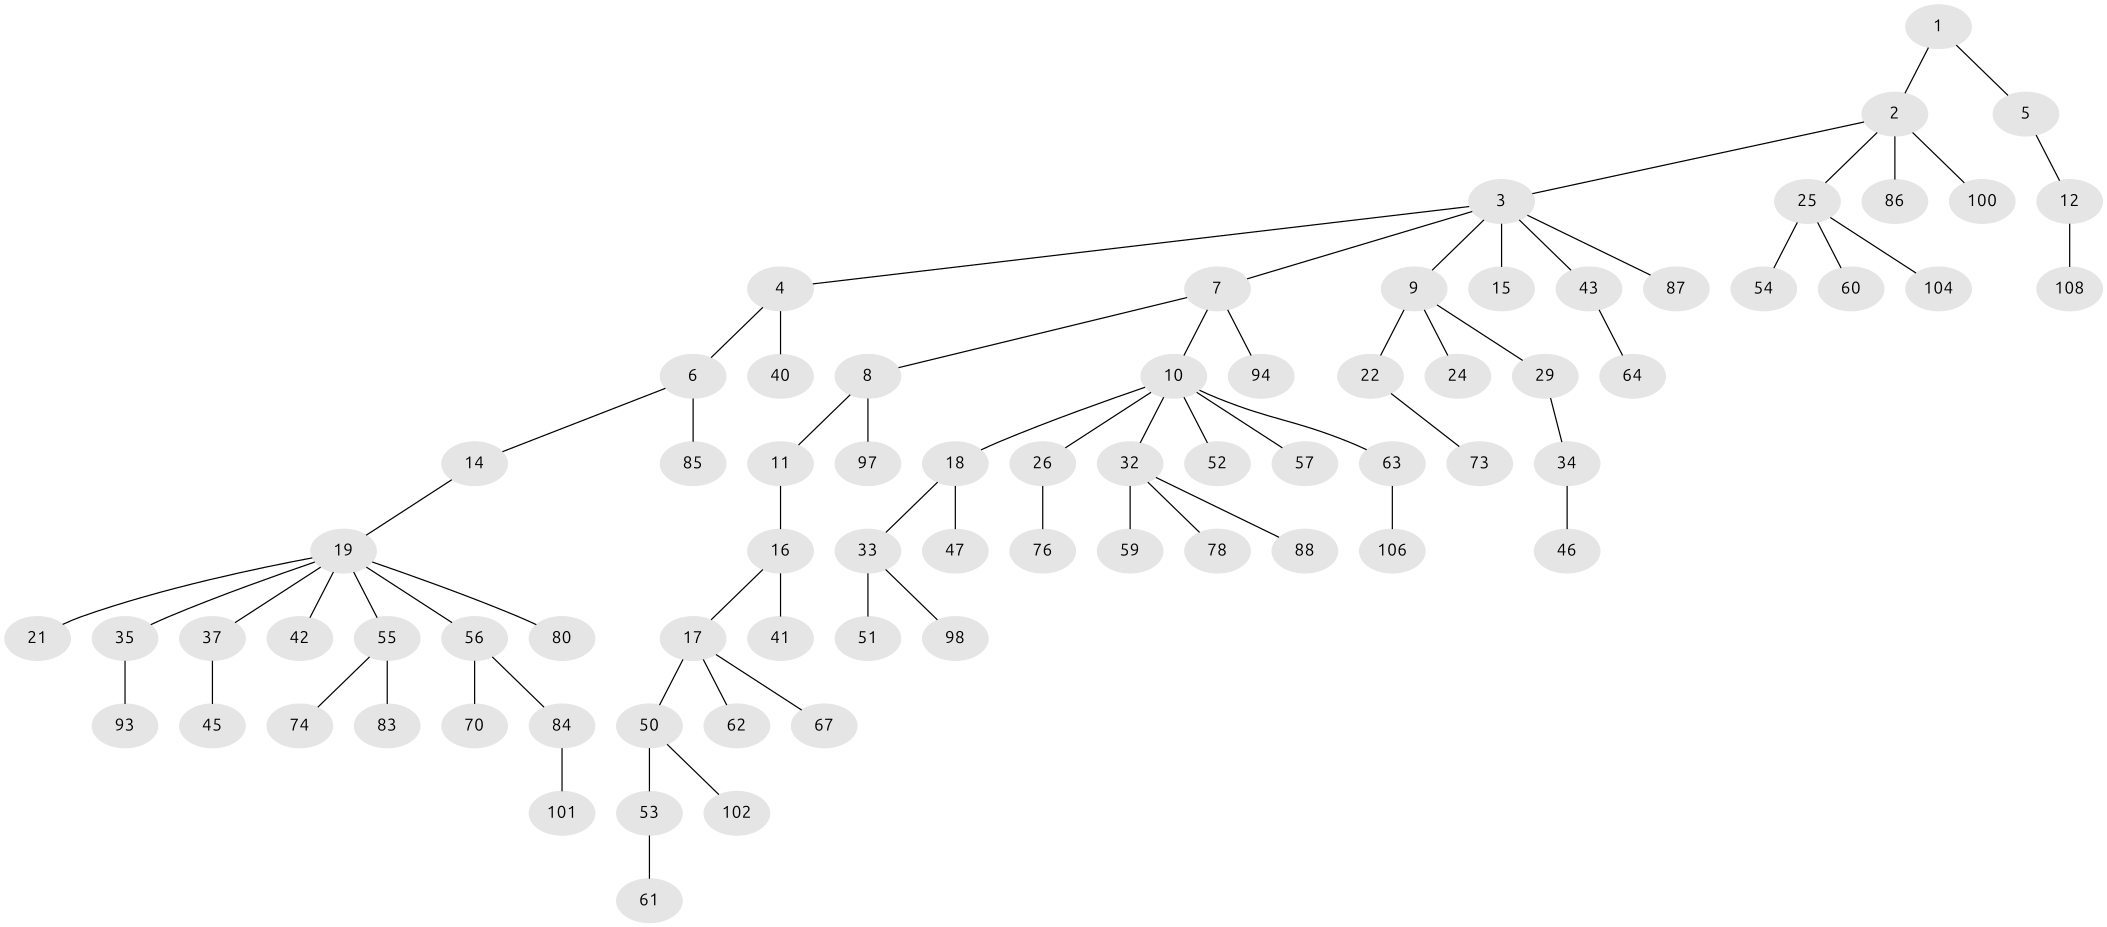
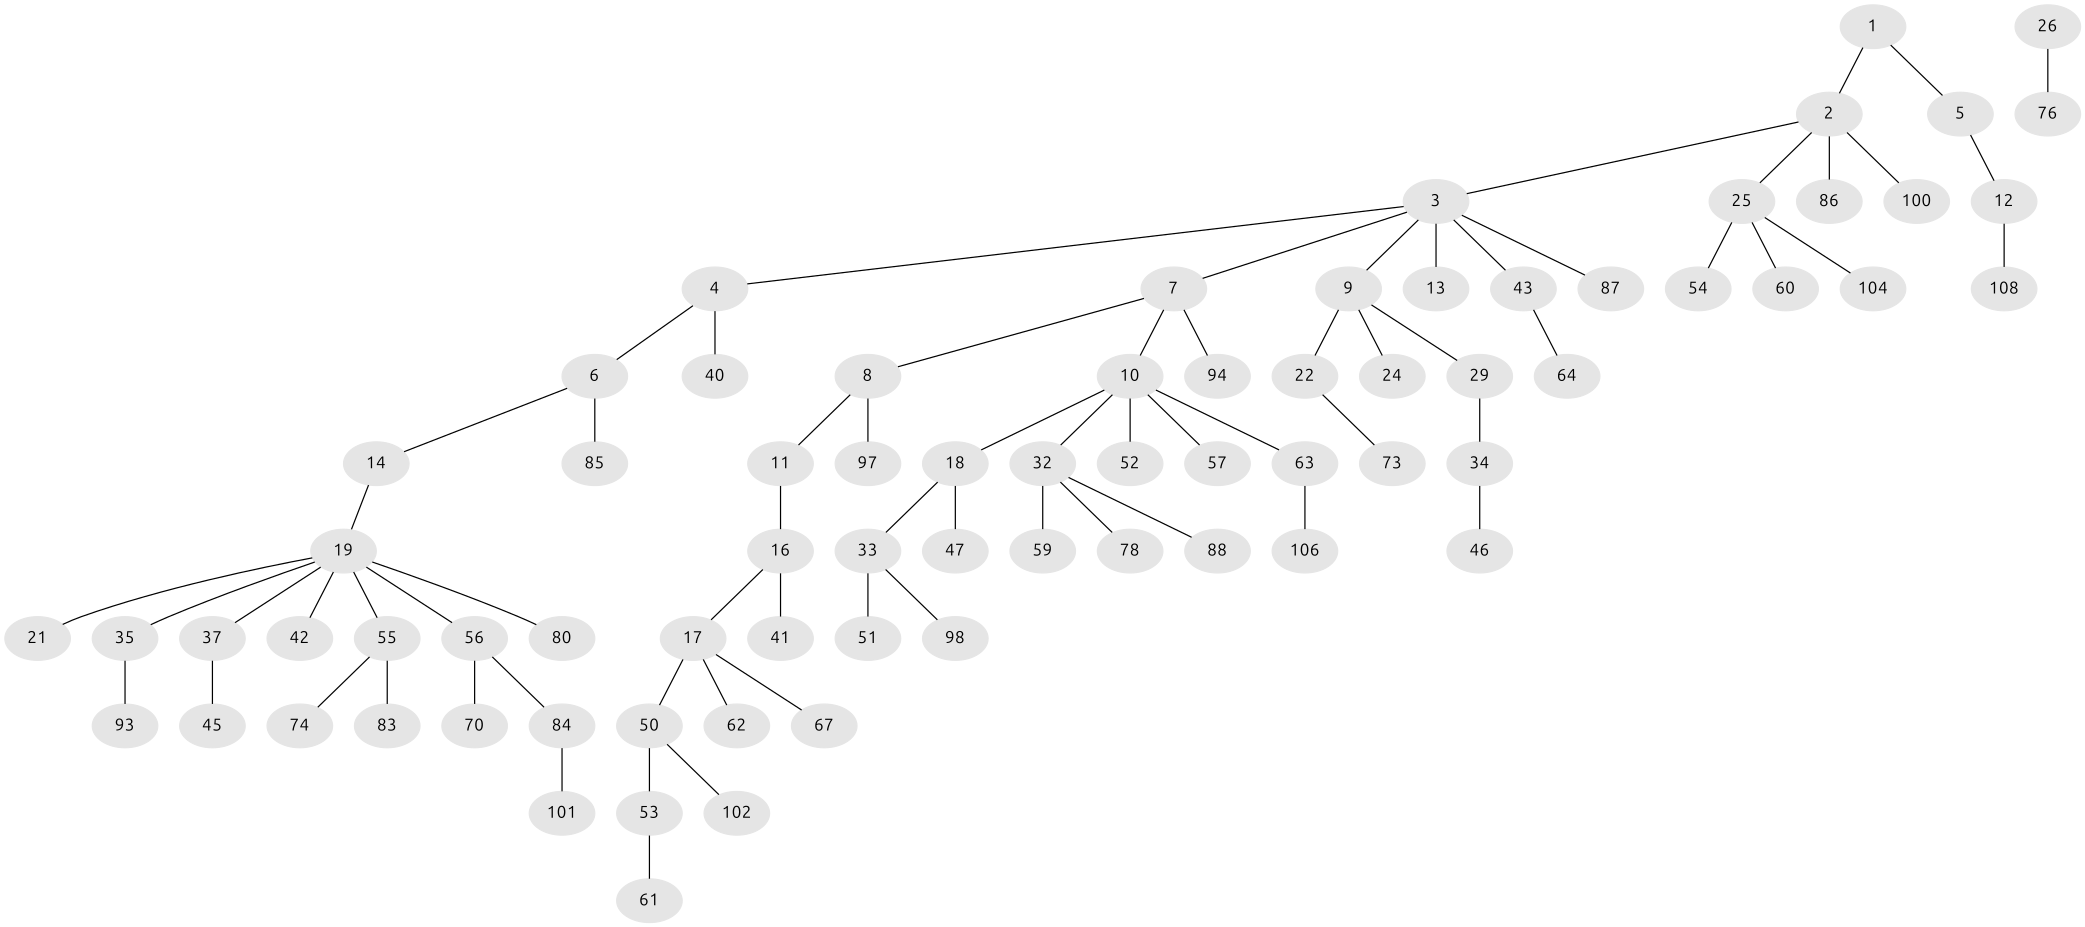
(1502, 289) -> (1436, 289)
(1108, 420) -> none
